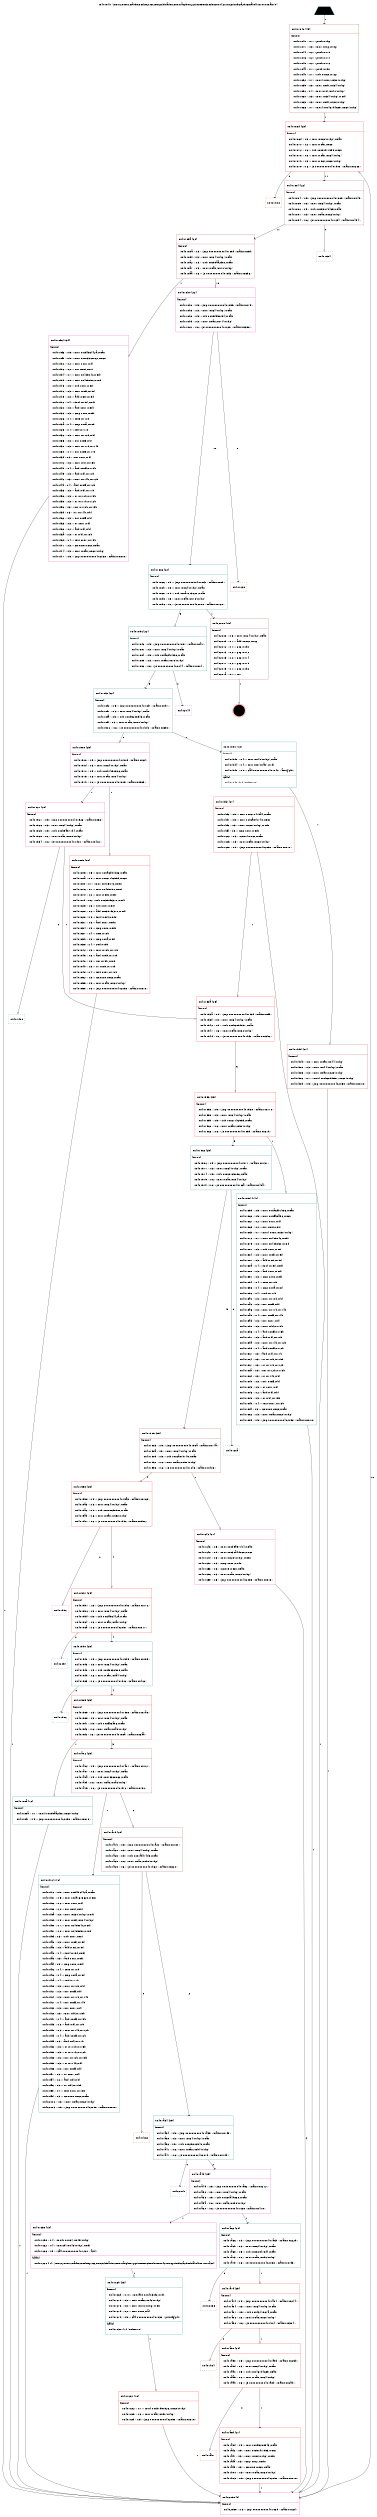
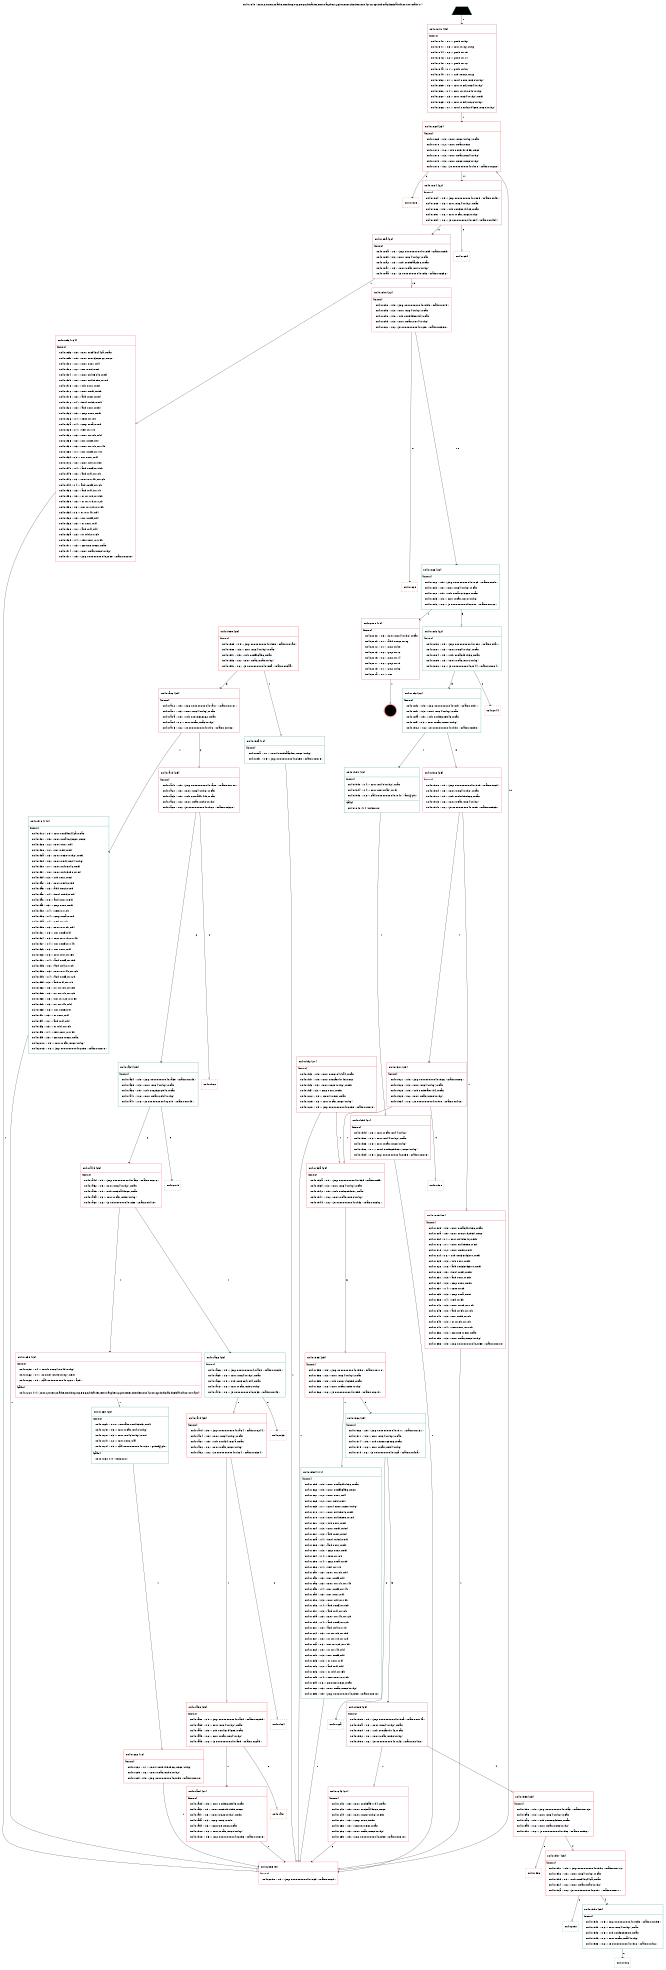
(112, 1690) -> none
